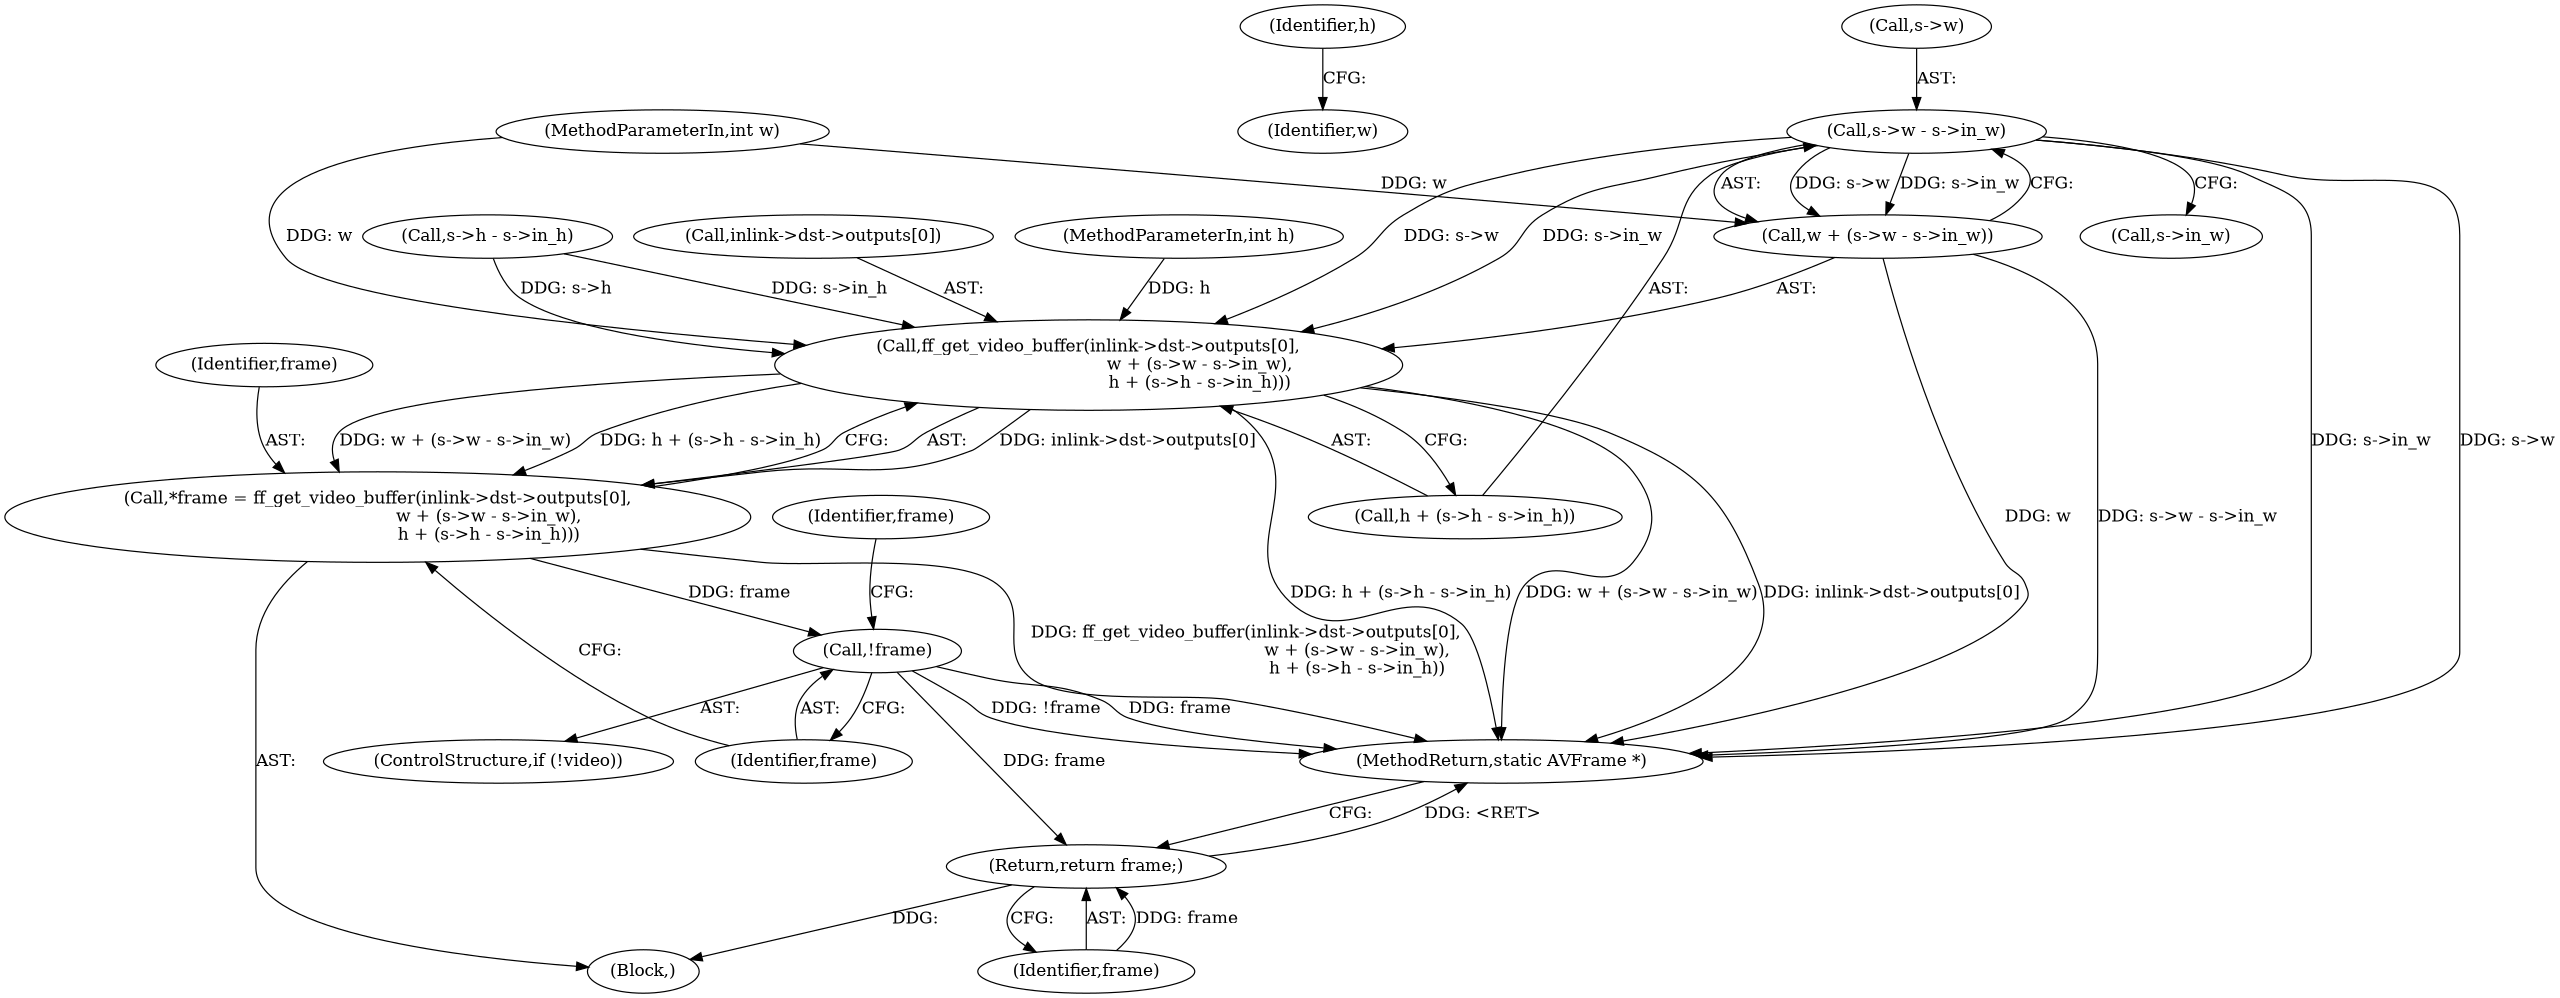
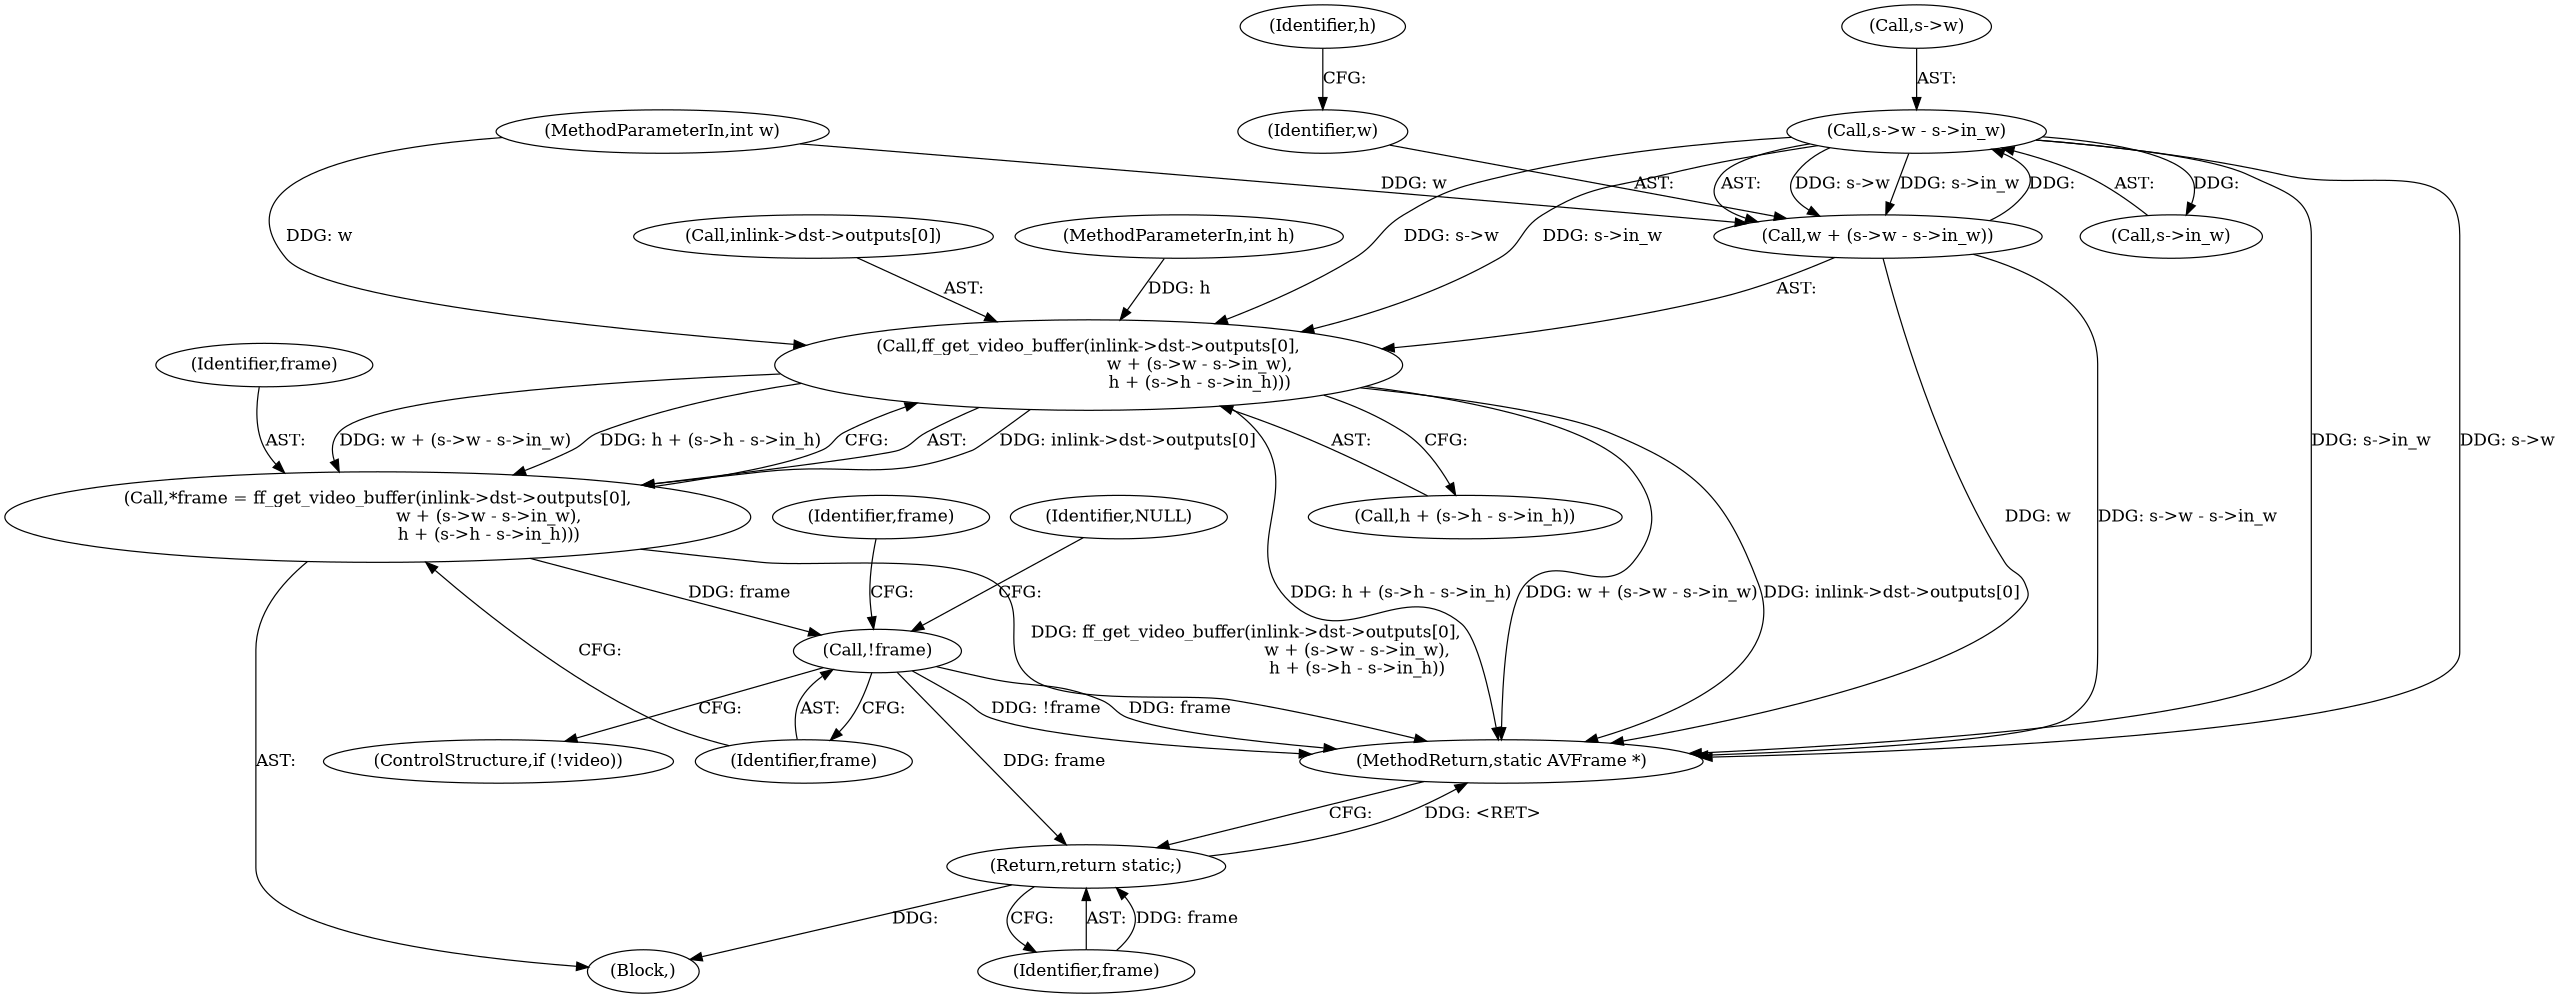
none -> (1582, 181)
(2055, 184) -> (2055, 184)
(2219, 184) -> (2219, 184)
(488, 237) -> none
(1634, 301) -> (2085, 175)
none -> (1119, 517)
(723, 709) -> (723, 709)
(1086, 866) -> (1086, 866)
